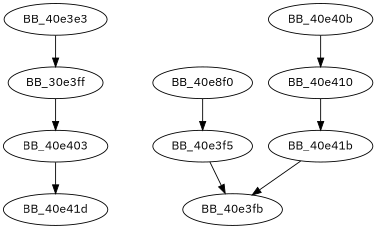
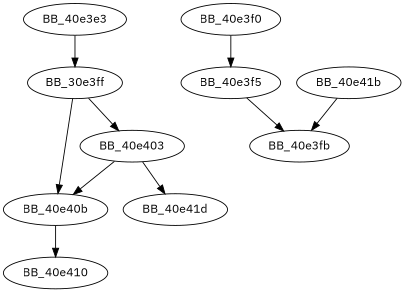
(203, 83) -> (231, 19)
(321, 110) -> none
none -> (66, 142)
none -> (97, 175)
